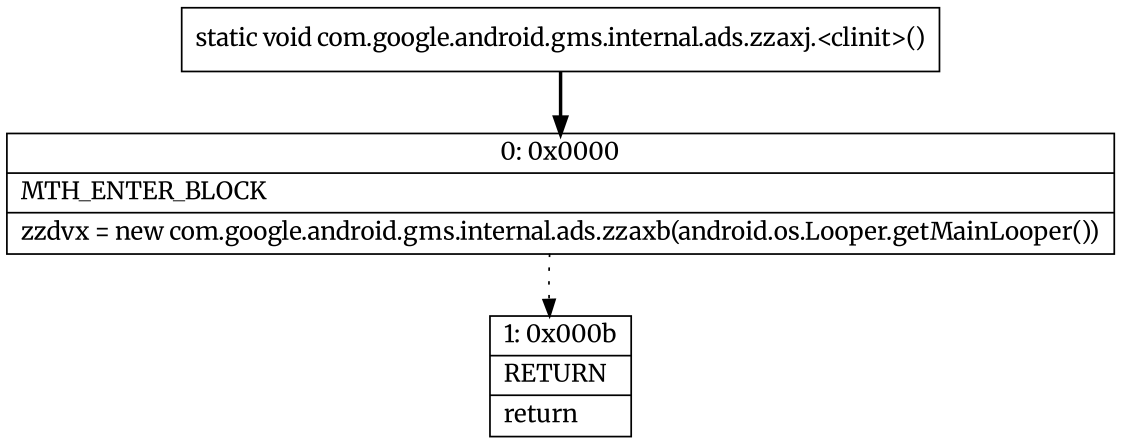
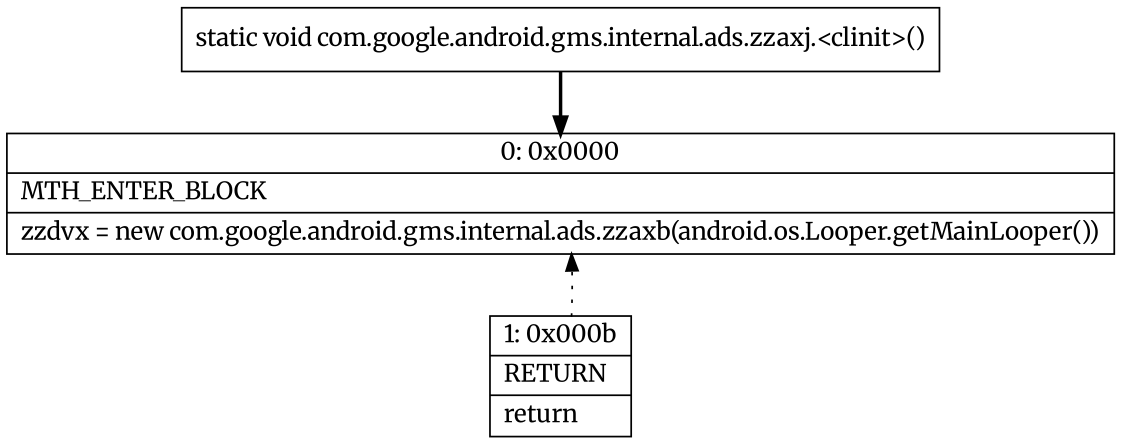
(549, 276) -> (572, 294)
